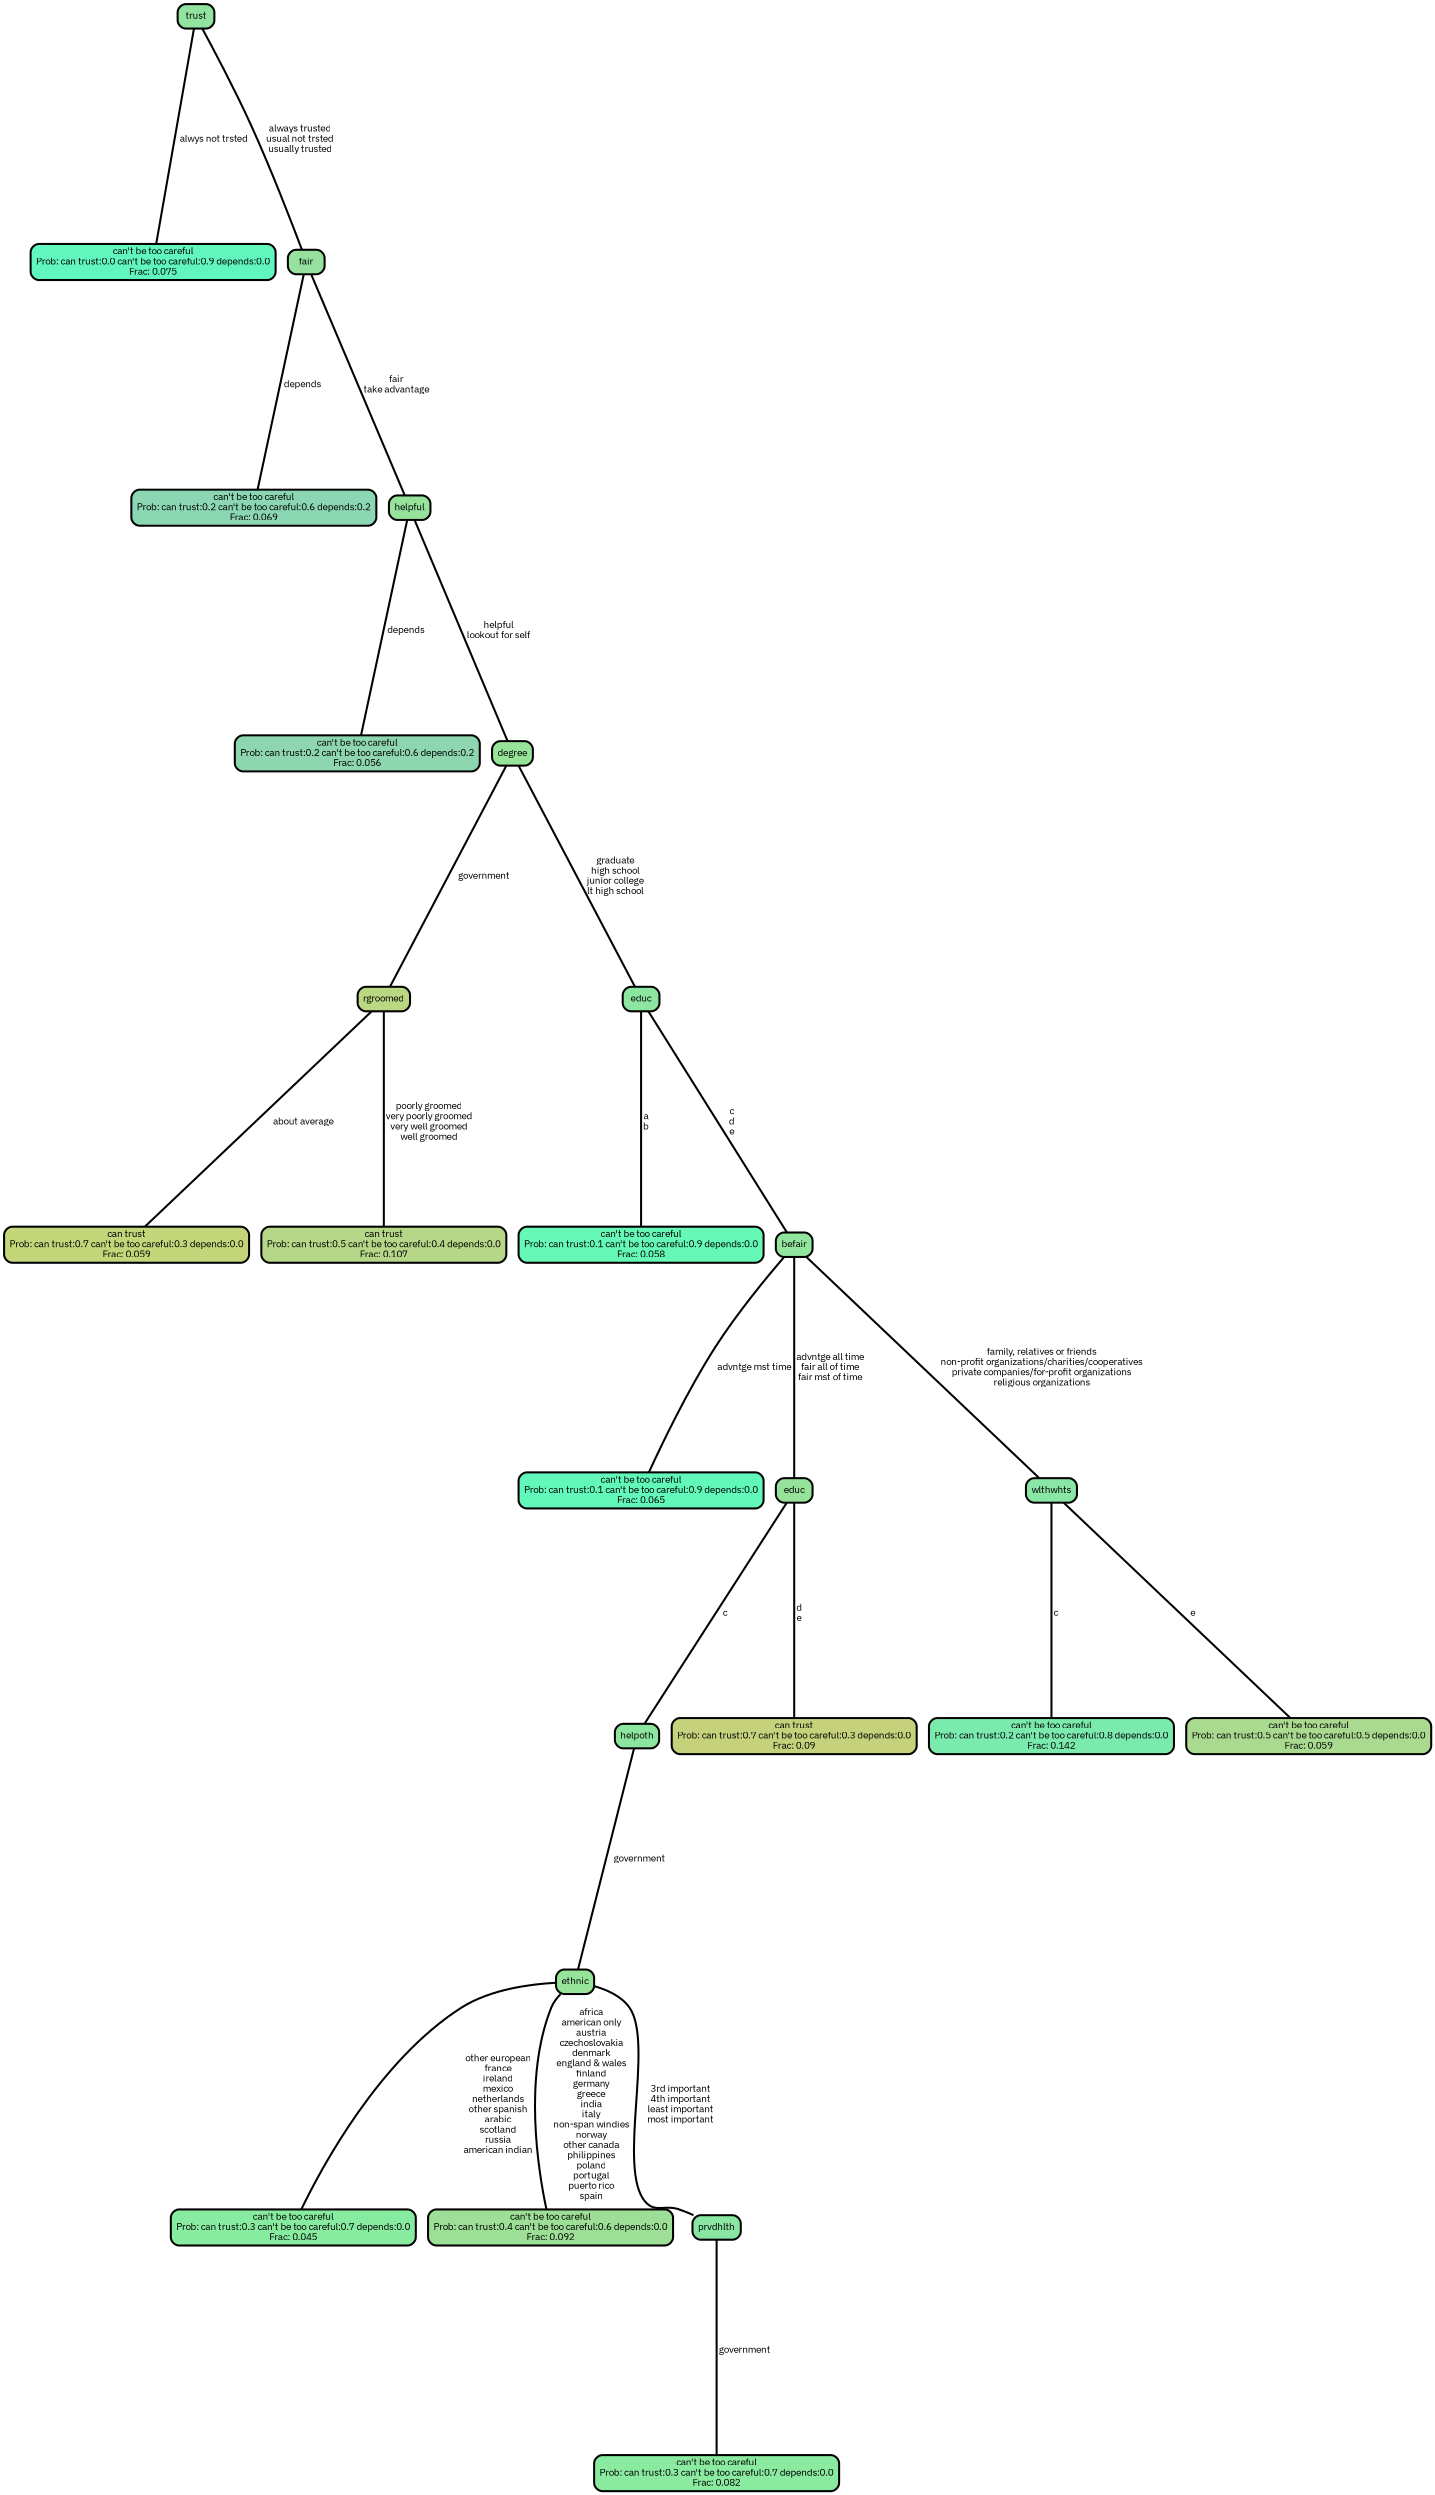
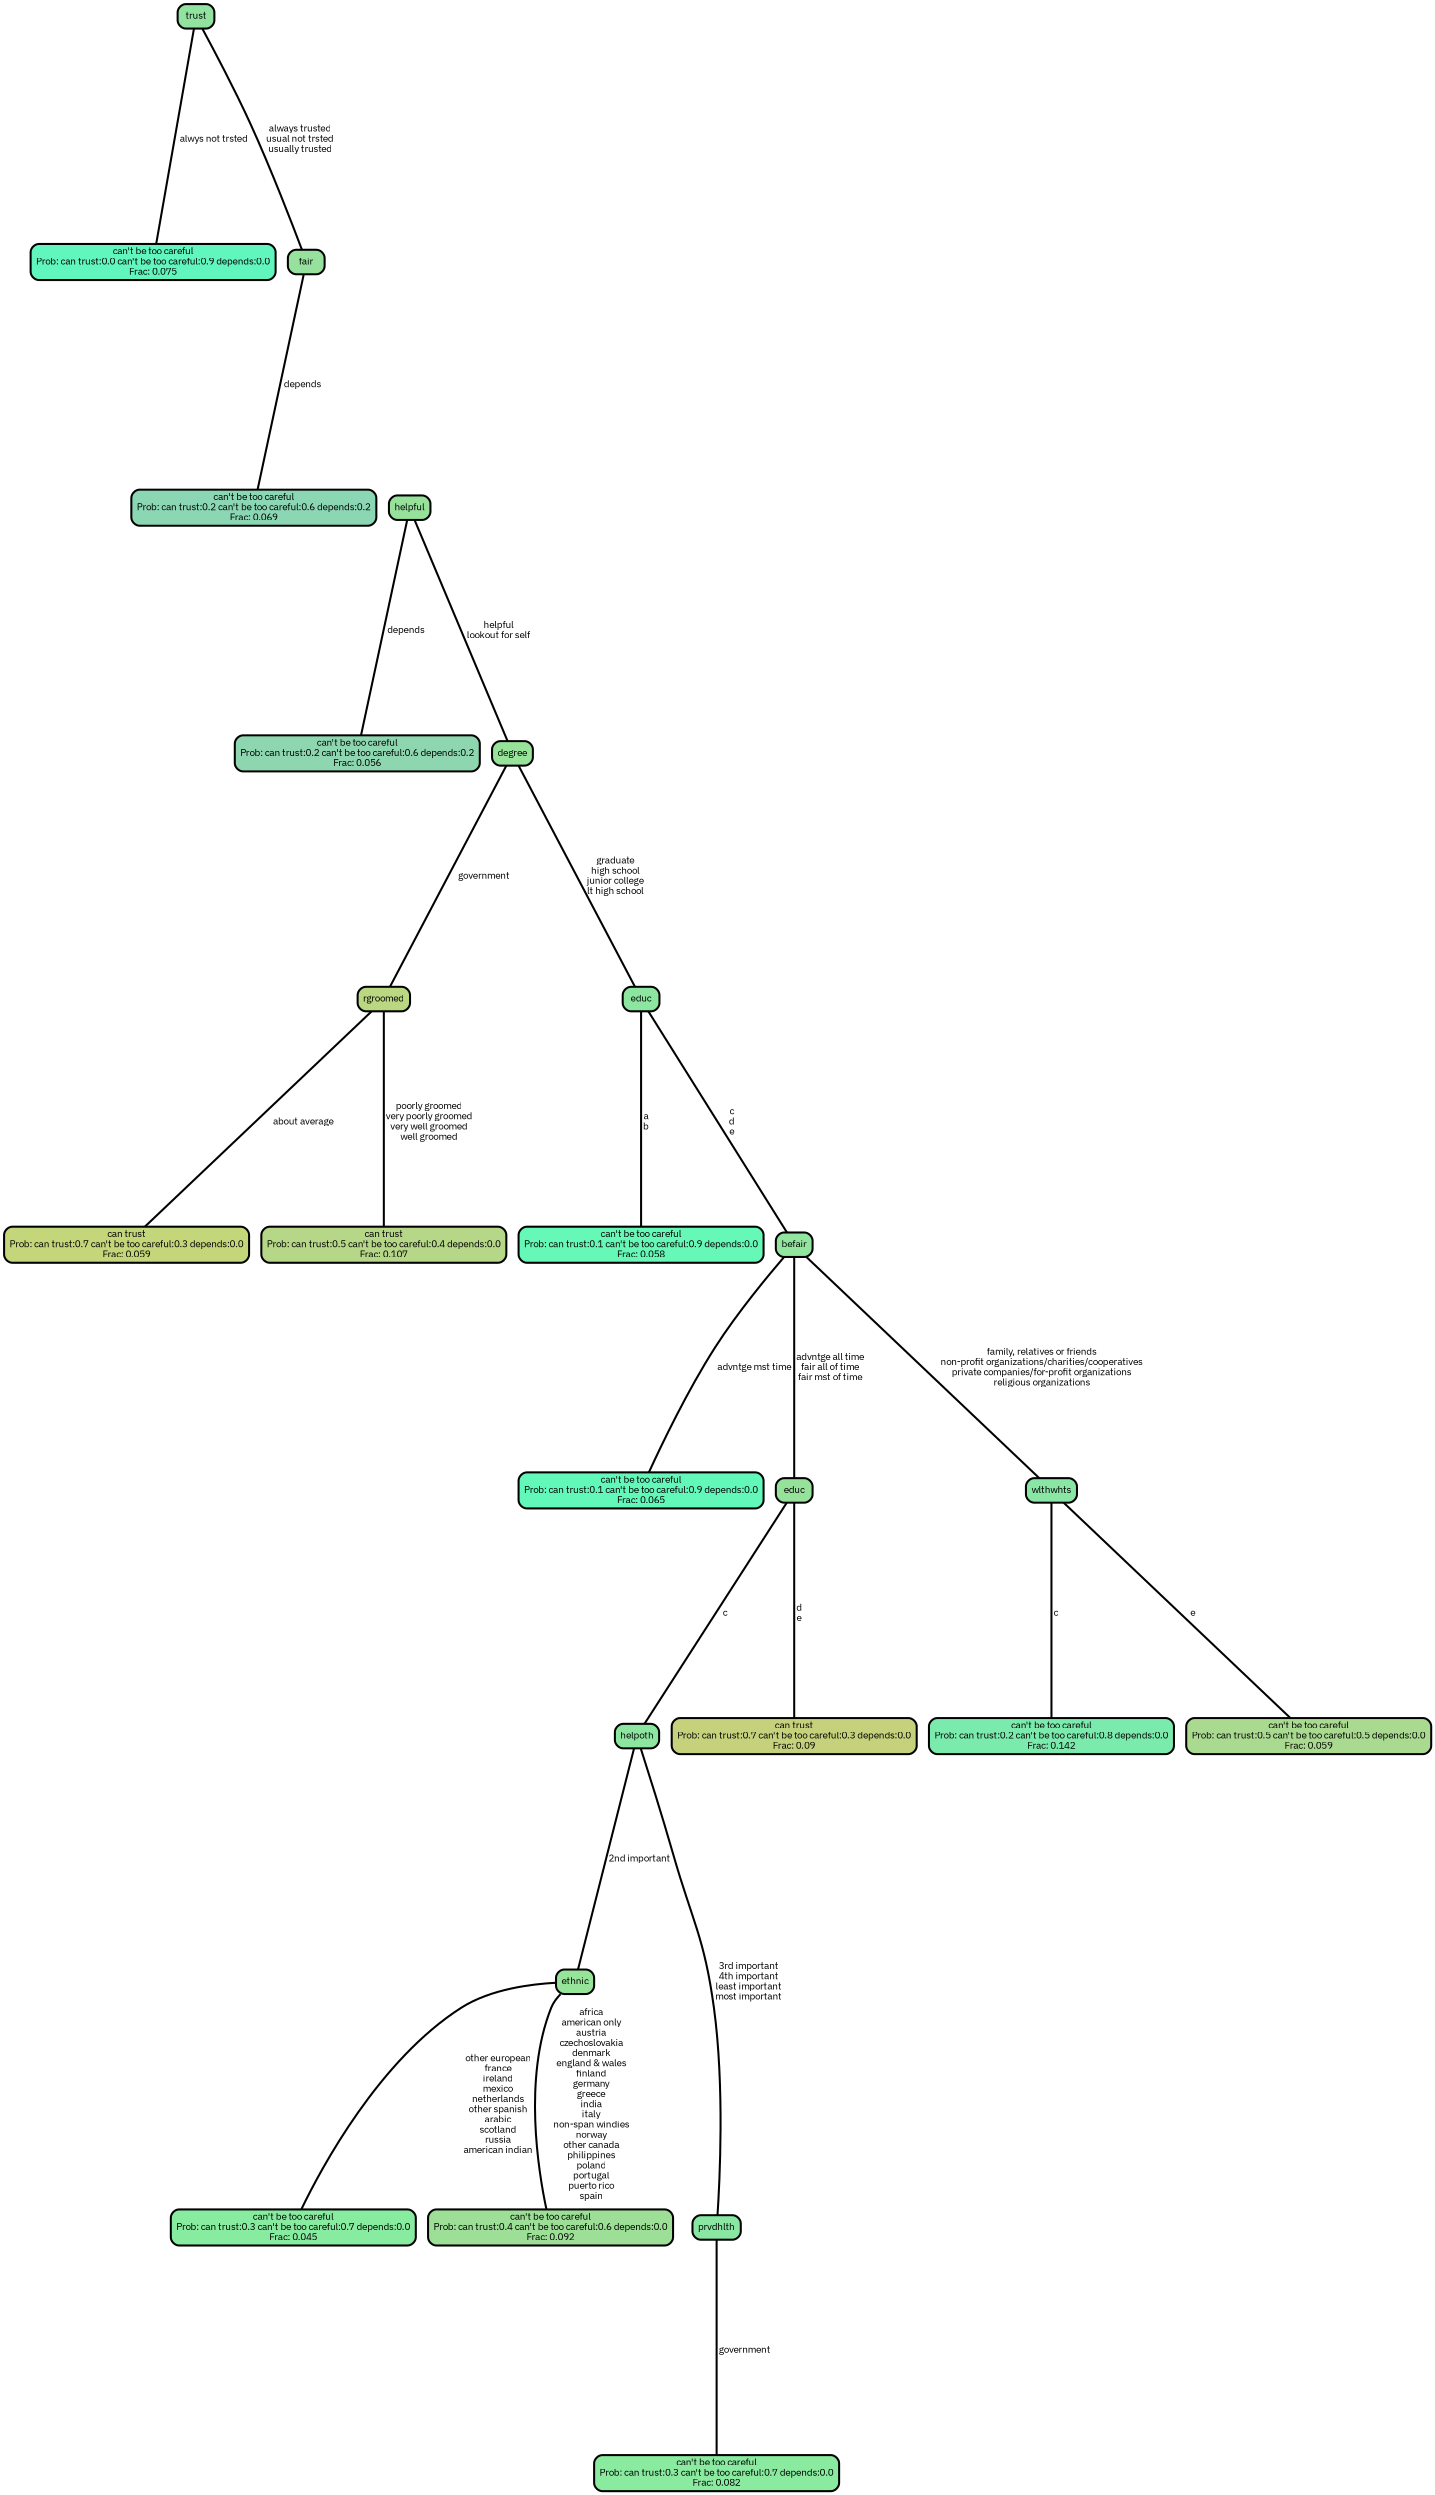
(358, 385) -> none
(638, 1859) -> (638, 1859)
(636, 2110) -> (709, 1977)
